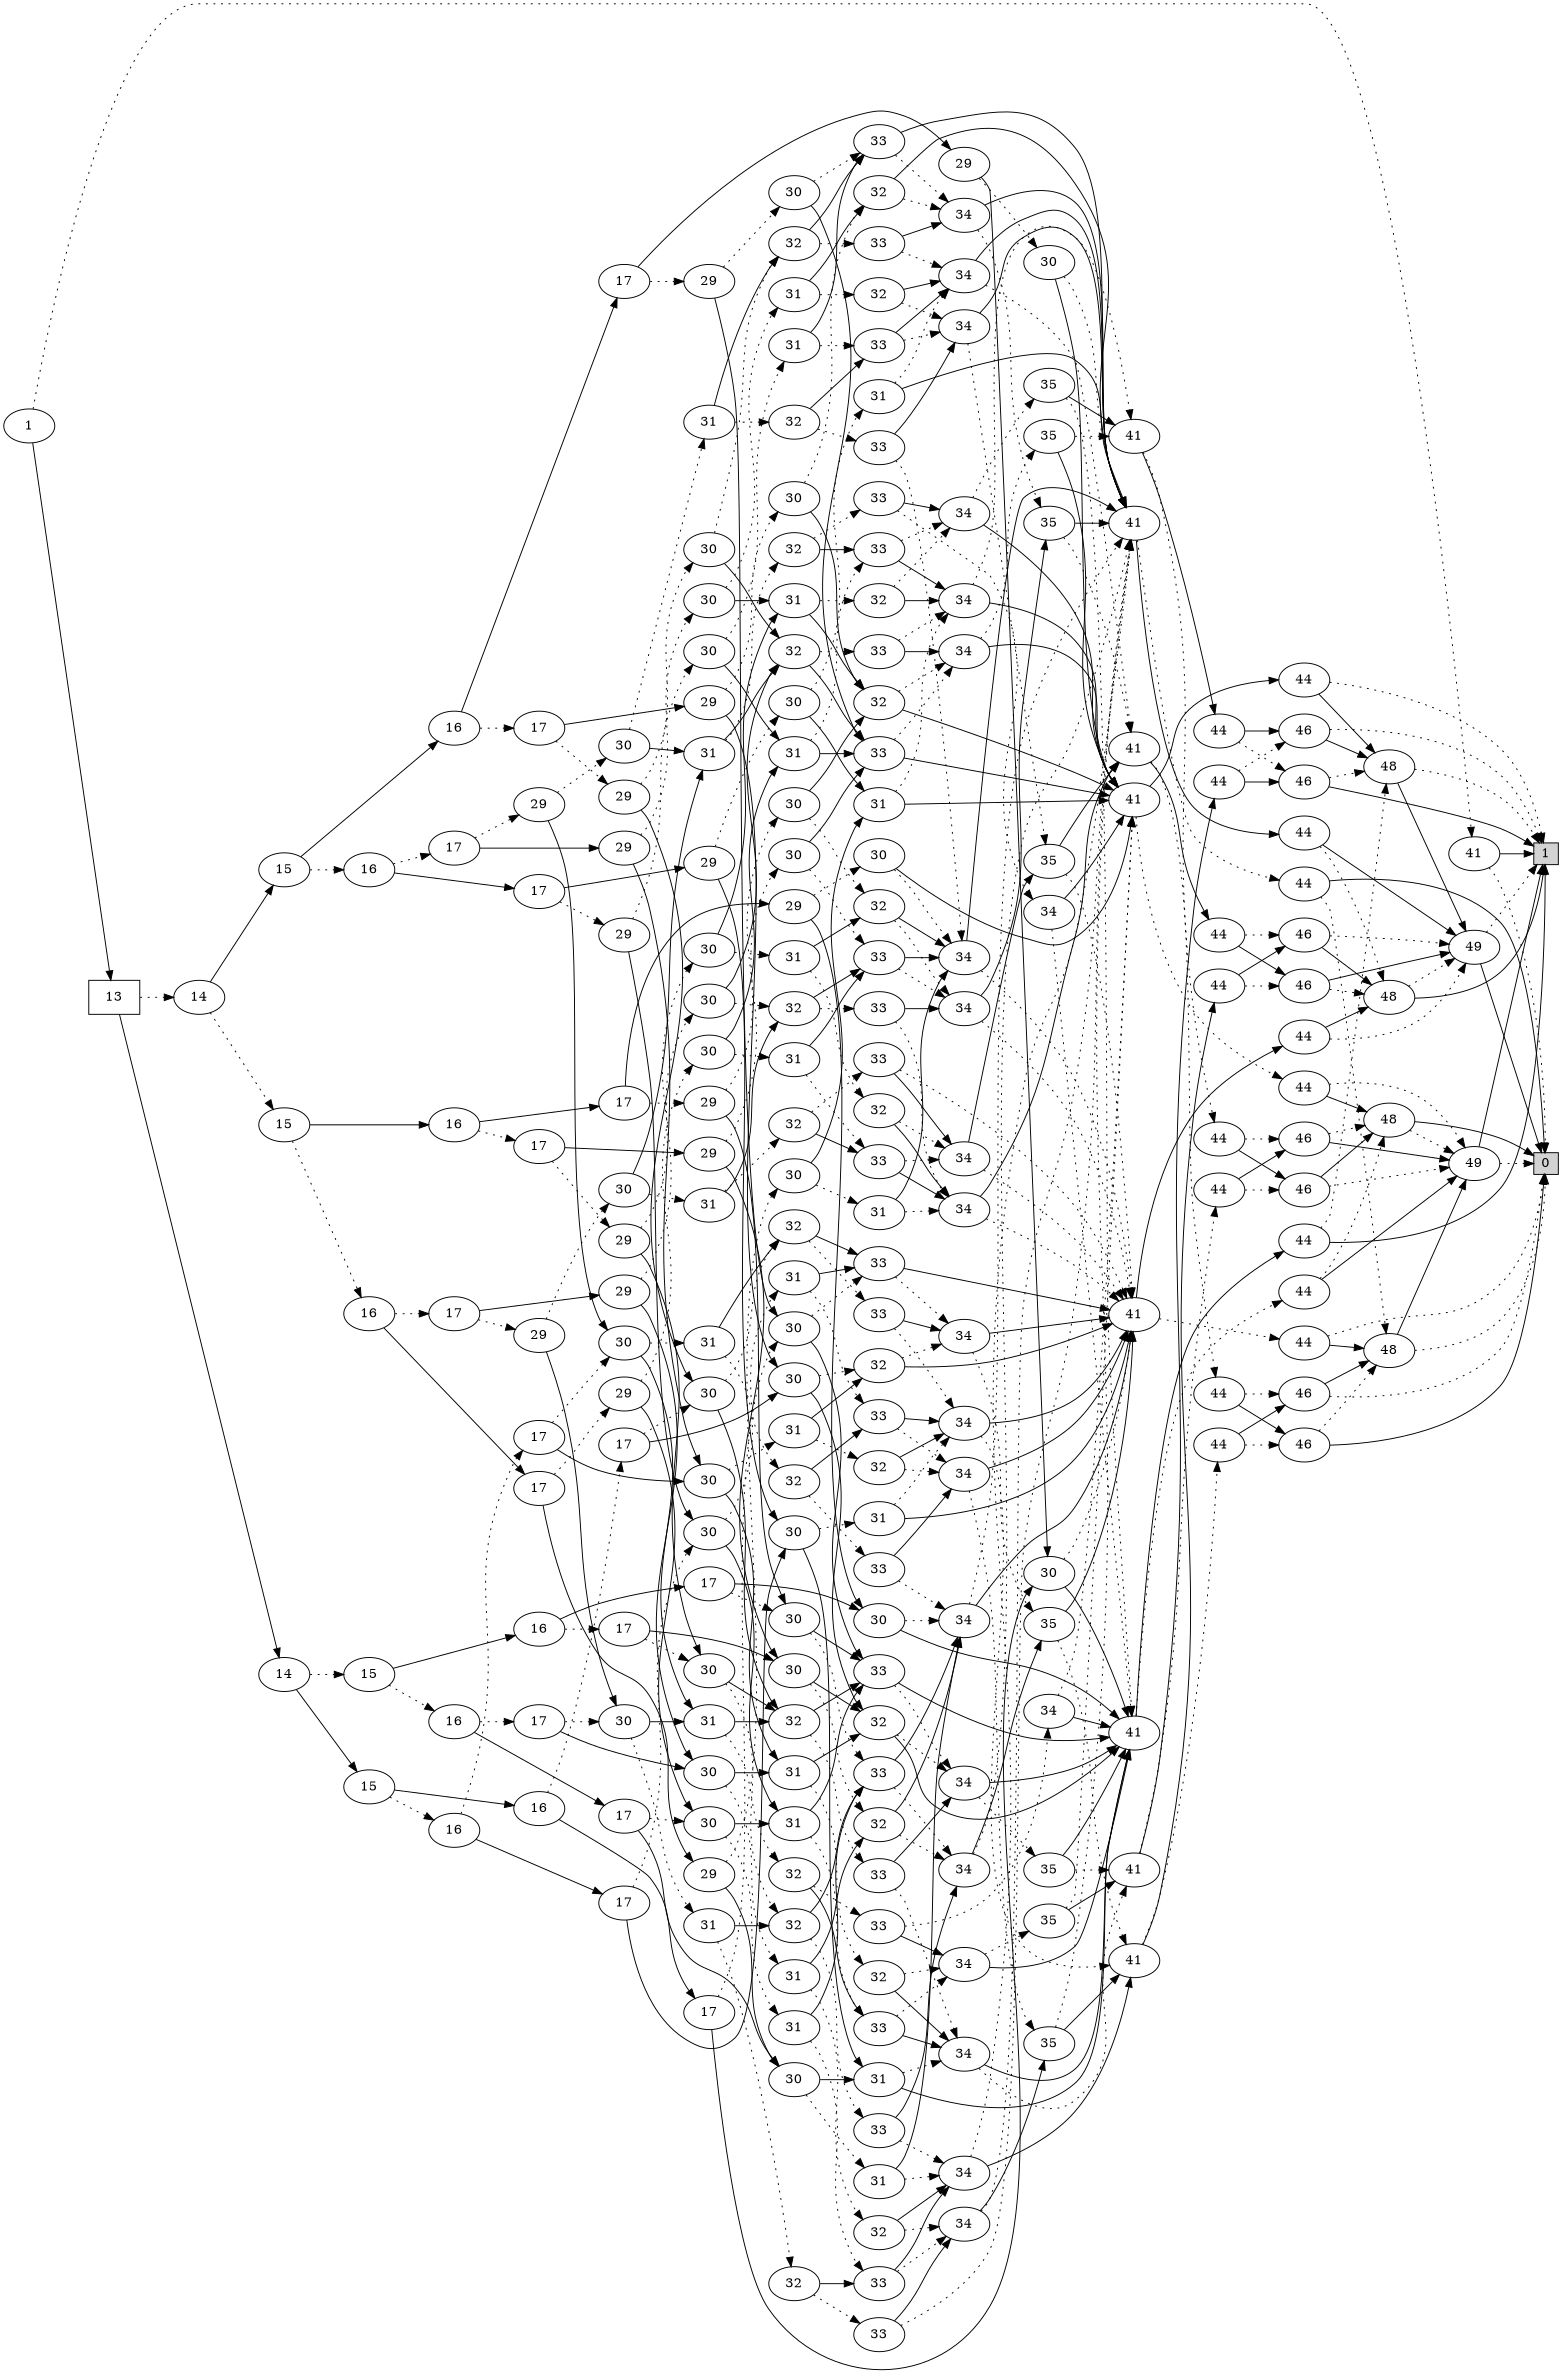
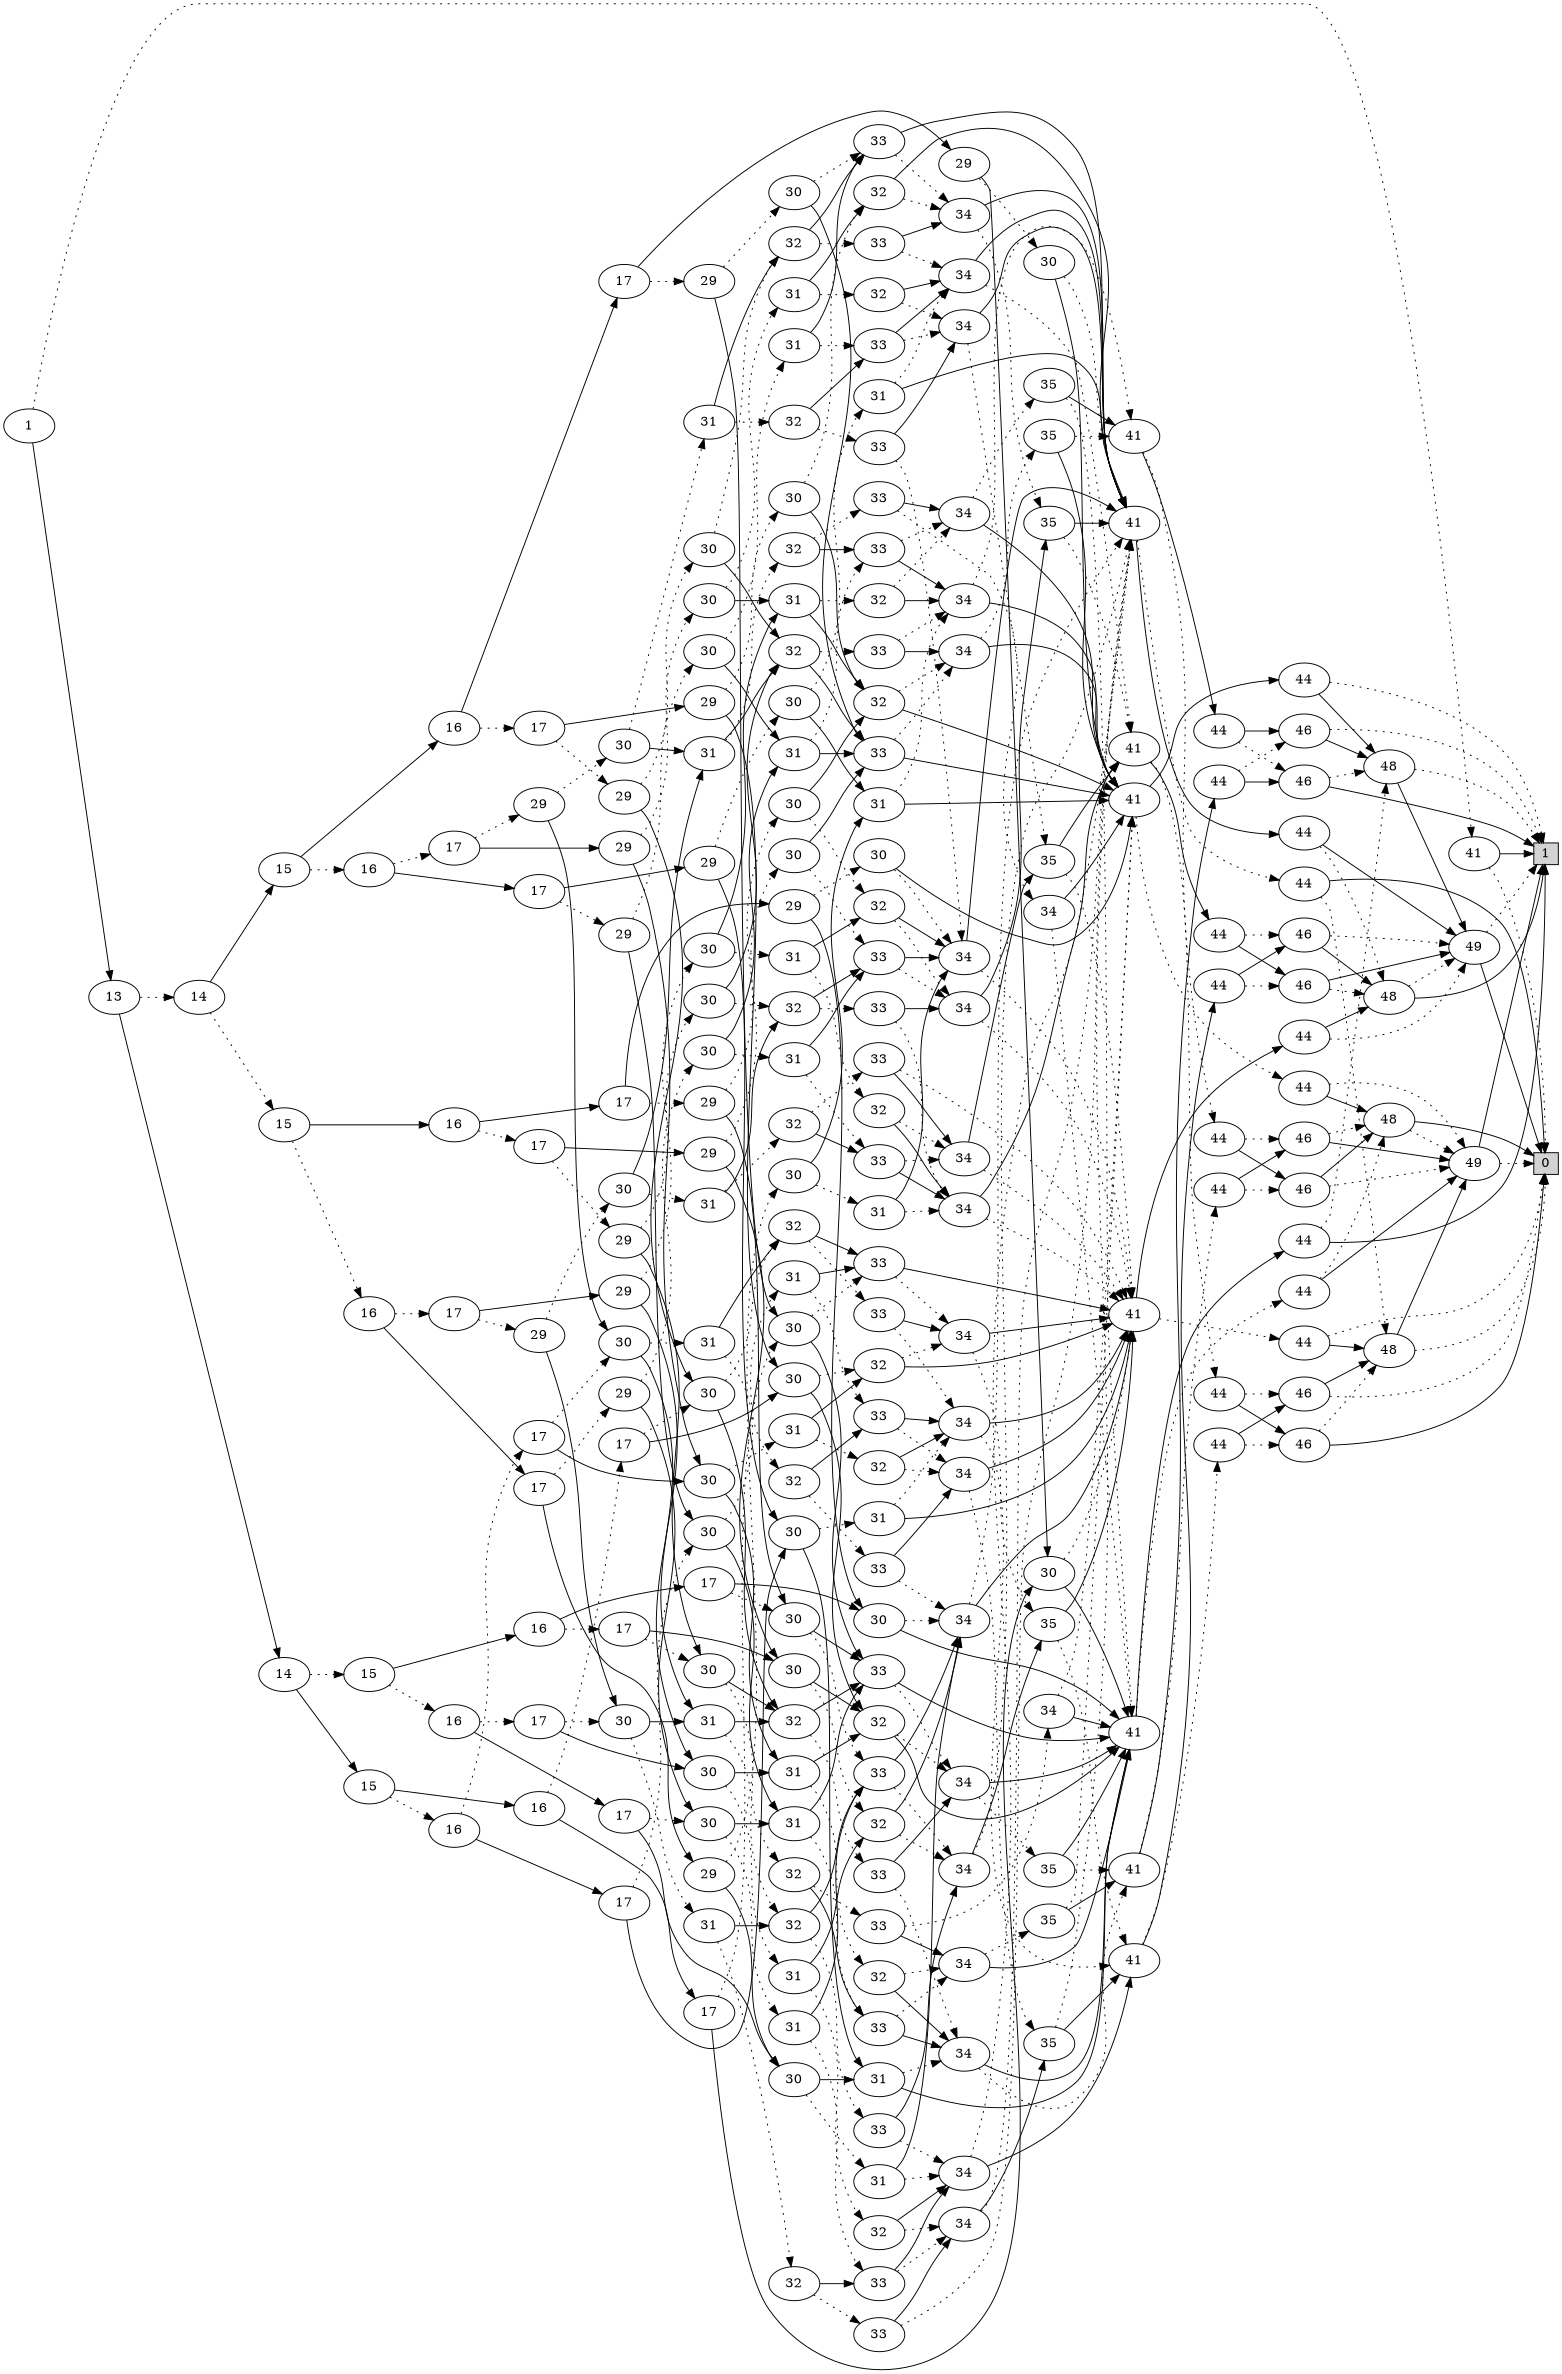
(114, 997) -> (114, 997)
